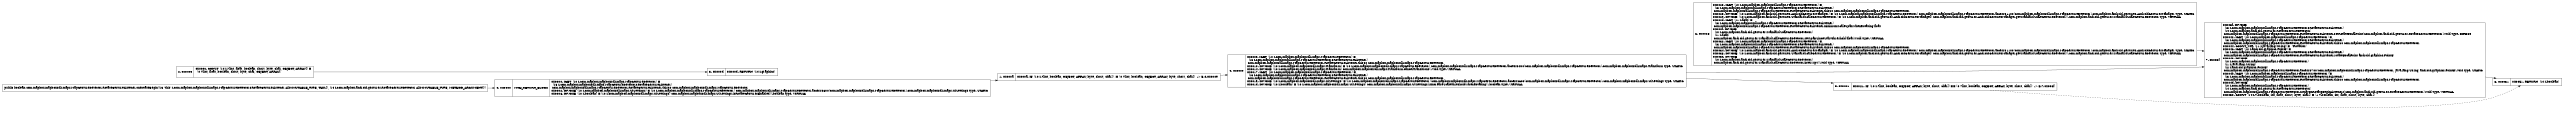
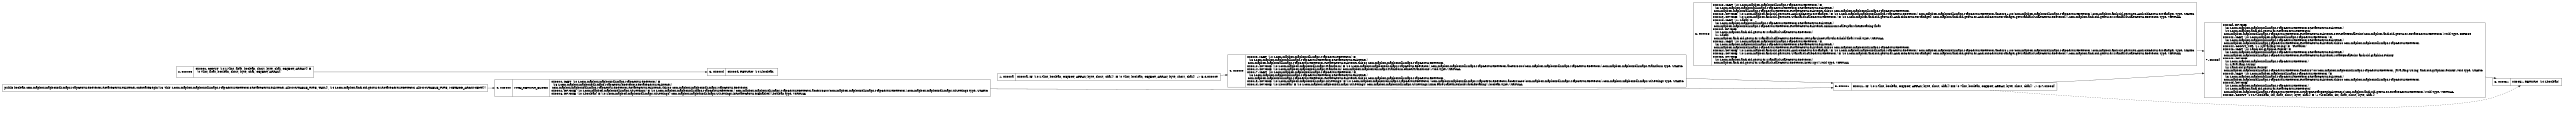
(1944, 71) -> (2119, 79)
(751, 72) -> (751, 72)
(993, 81) -> (1411, 89)
